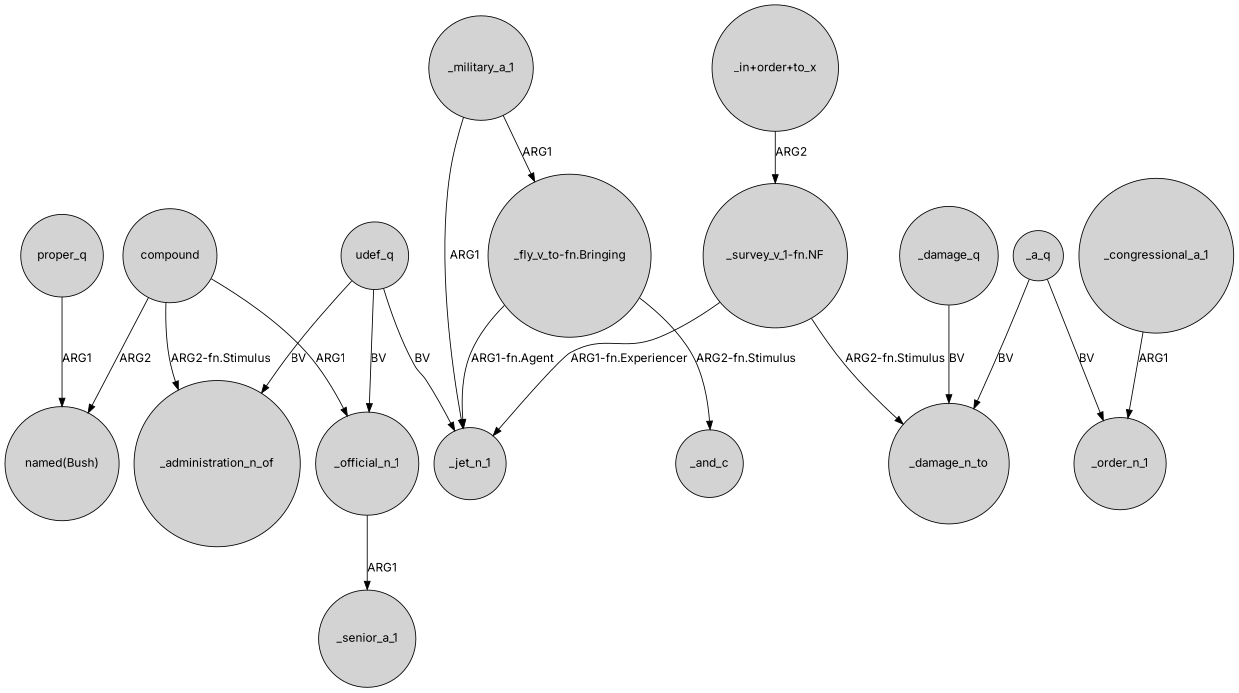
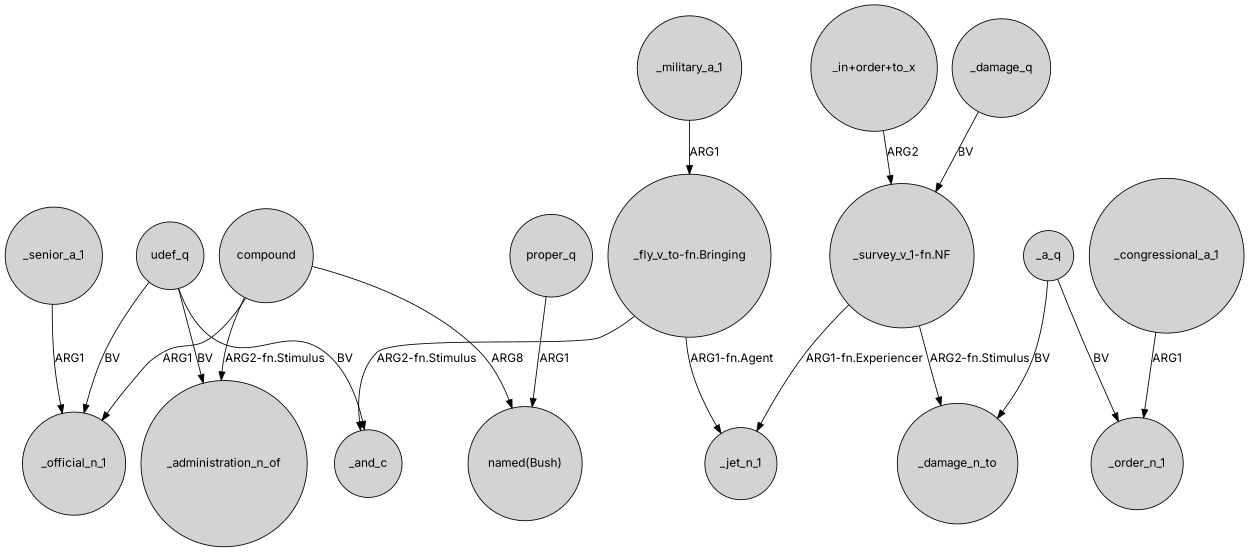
(445, 268) -> none
(949, 350) -> (959, 148)
(135, 359) -> (508, 359)
(411, 359) -> (278, 342)
(367, 548) -> (54, 355)
